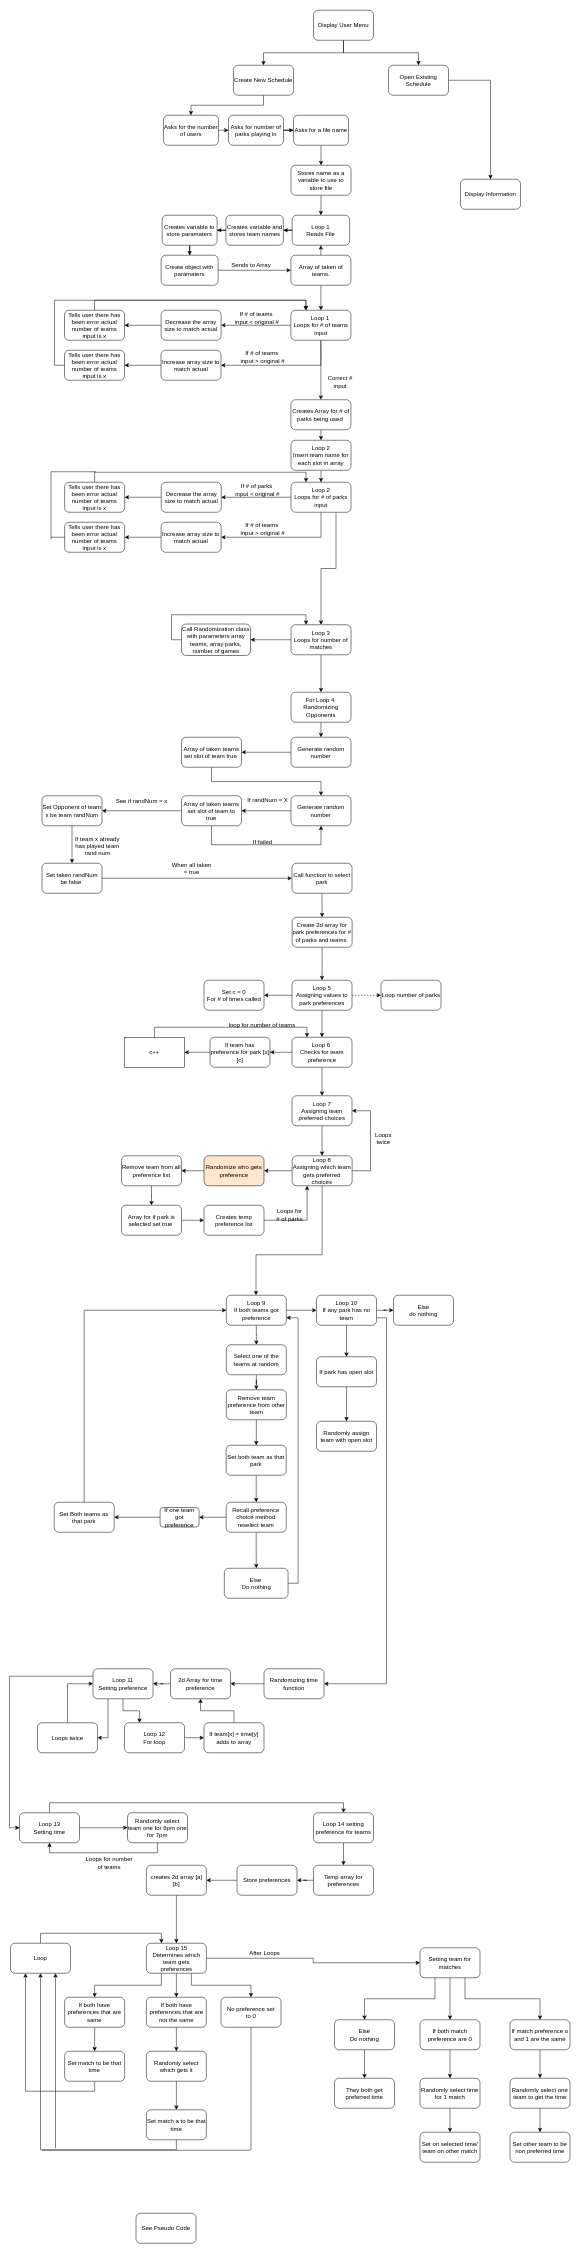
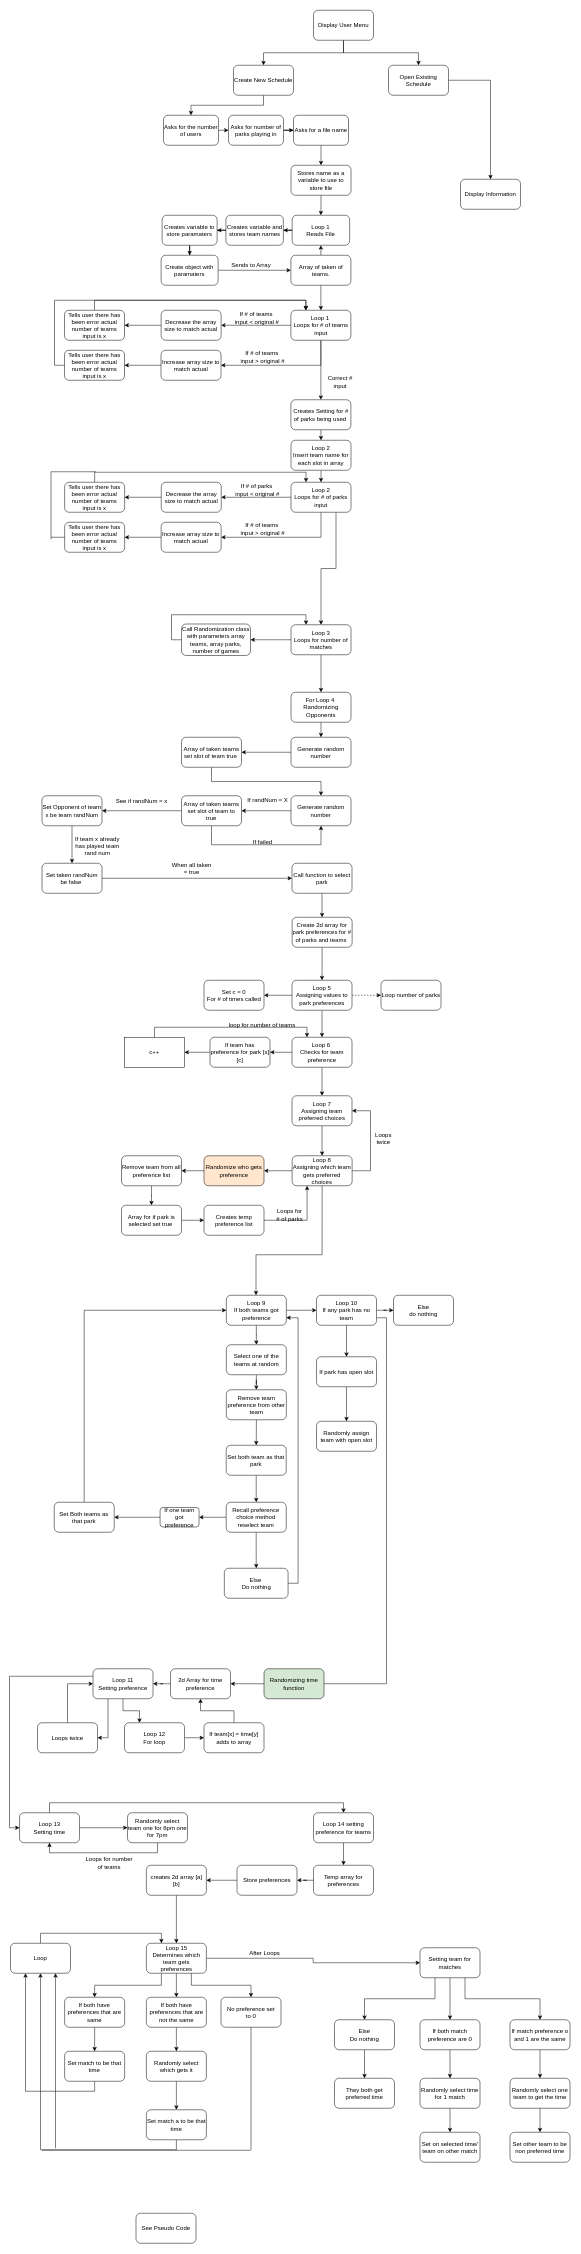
(321, 415) -> (321, 415)
(294, 1684) -> (294, 1684)
(328, 1684) -> (327, 1684)
